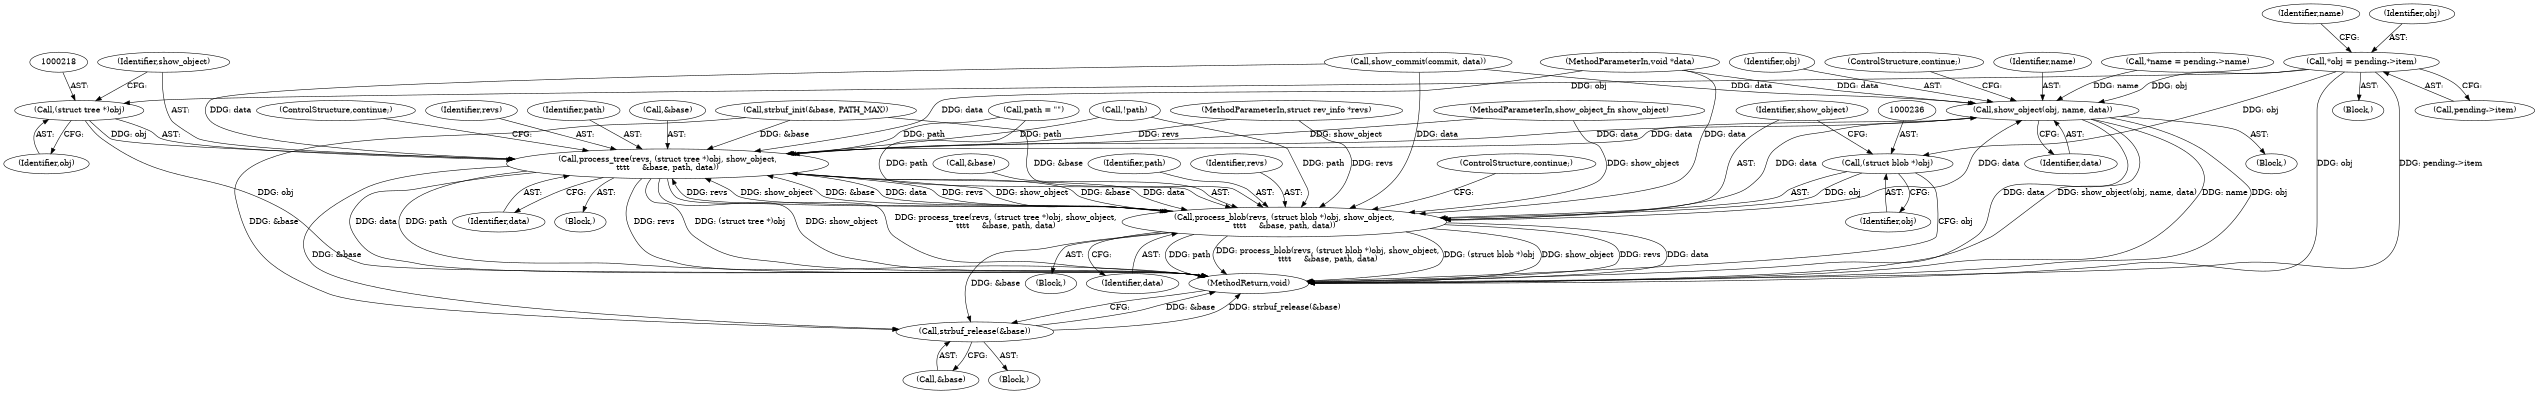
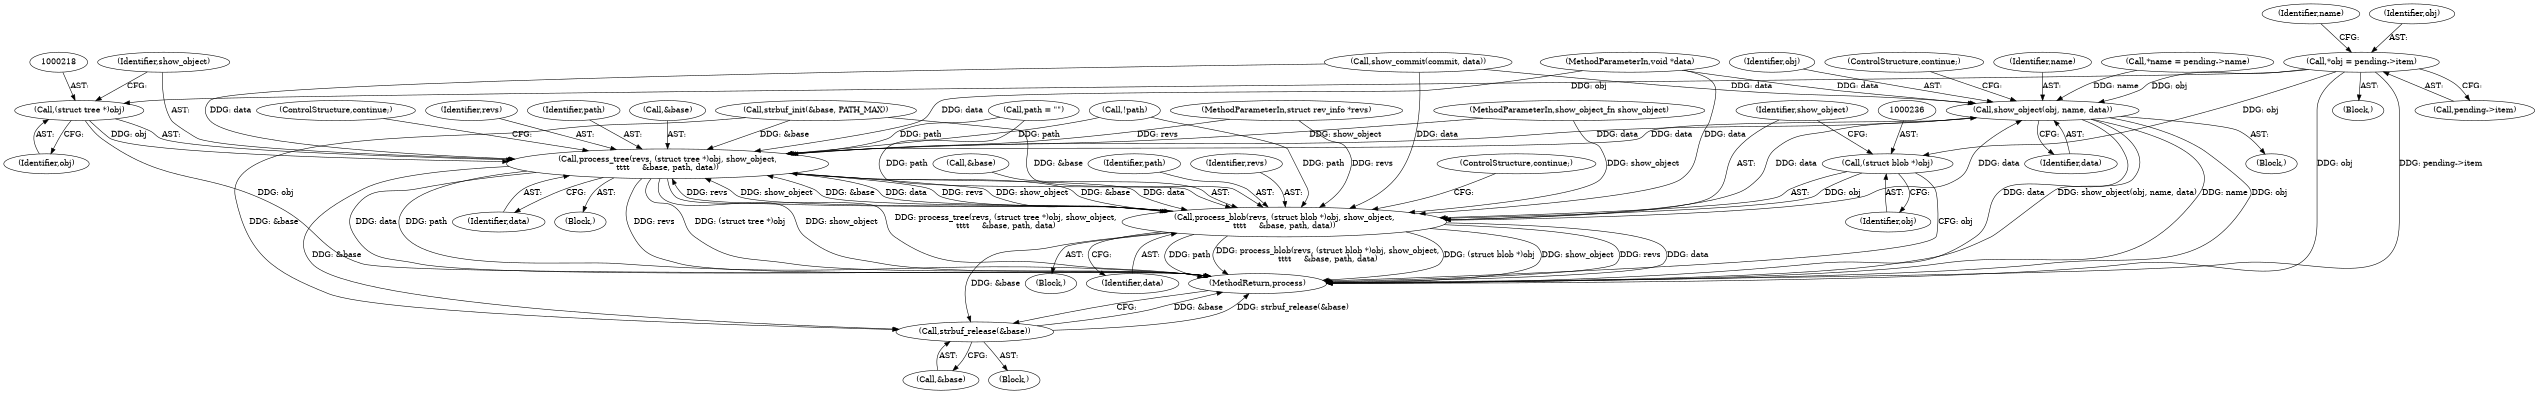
(1249, 284) -> (1258, 284)
